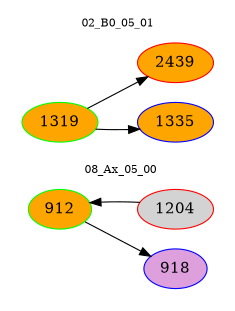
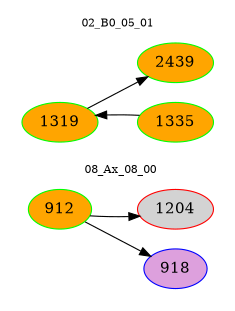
(175, 63) -> (175, 63)
(175, 122) -> (175, 122)
(112, 130) -> (123, 115)
(121, 170) -> (121, 170)
(121, 202) -> (109, 217)
